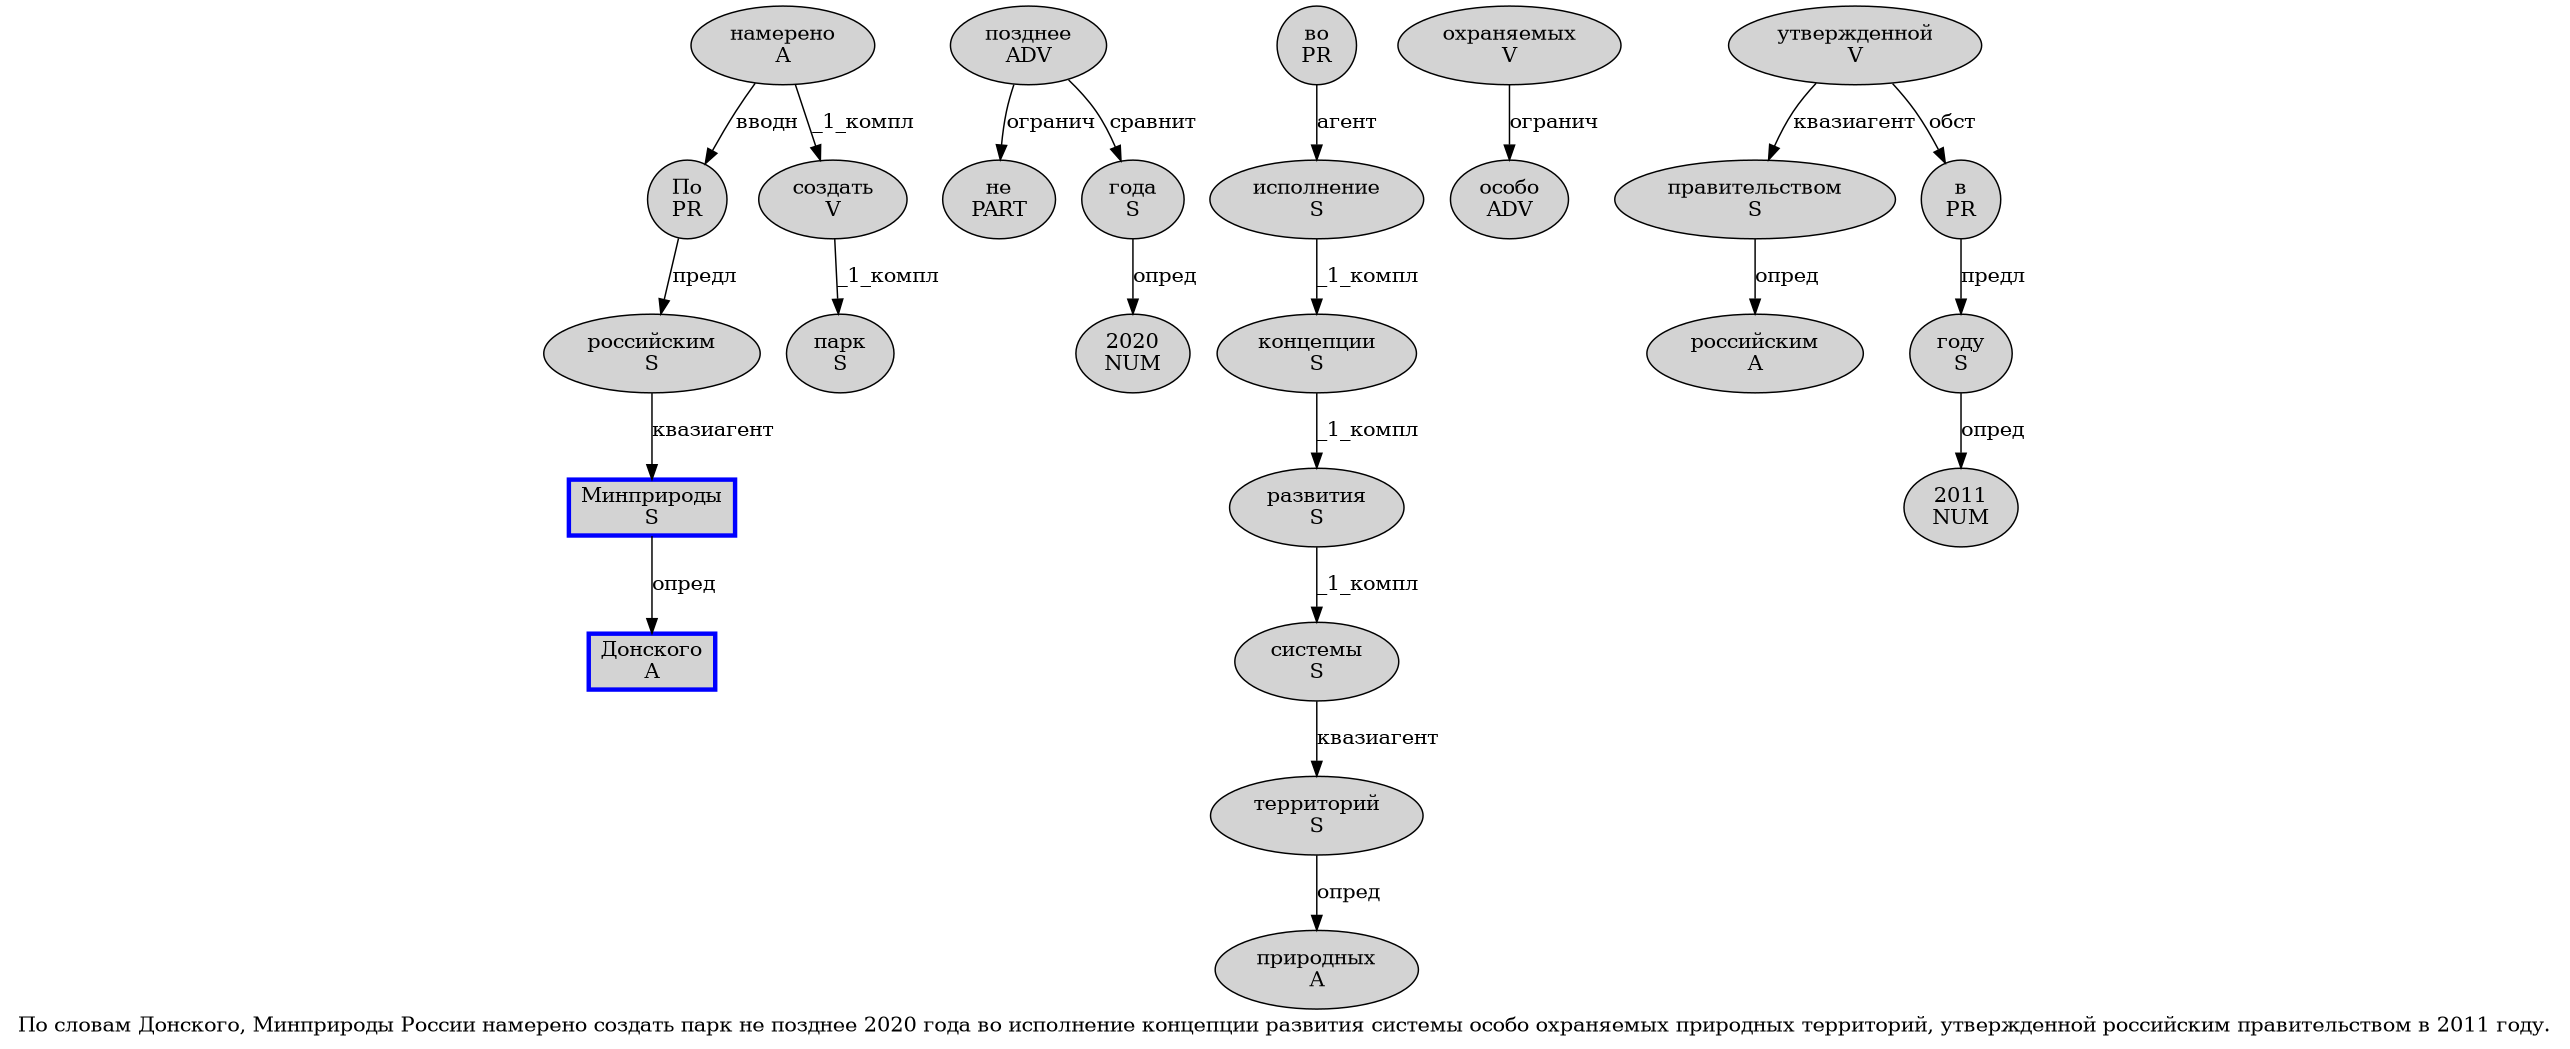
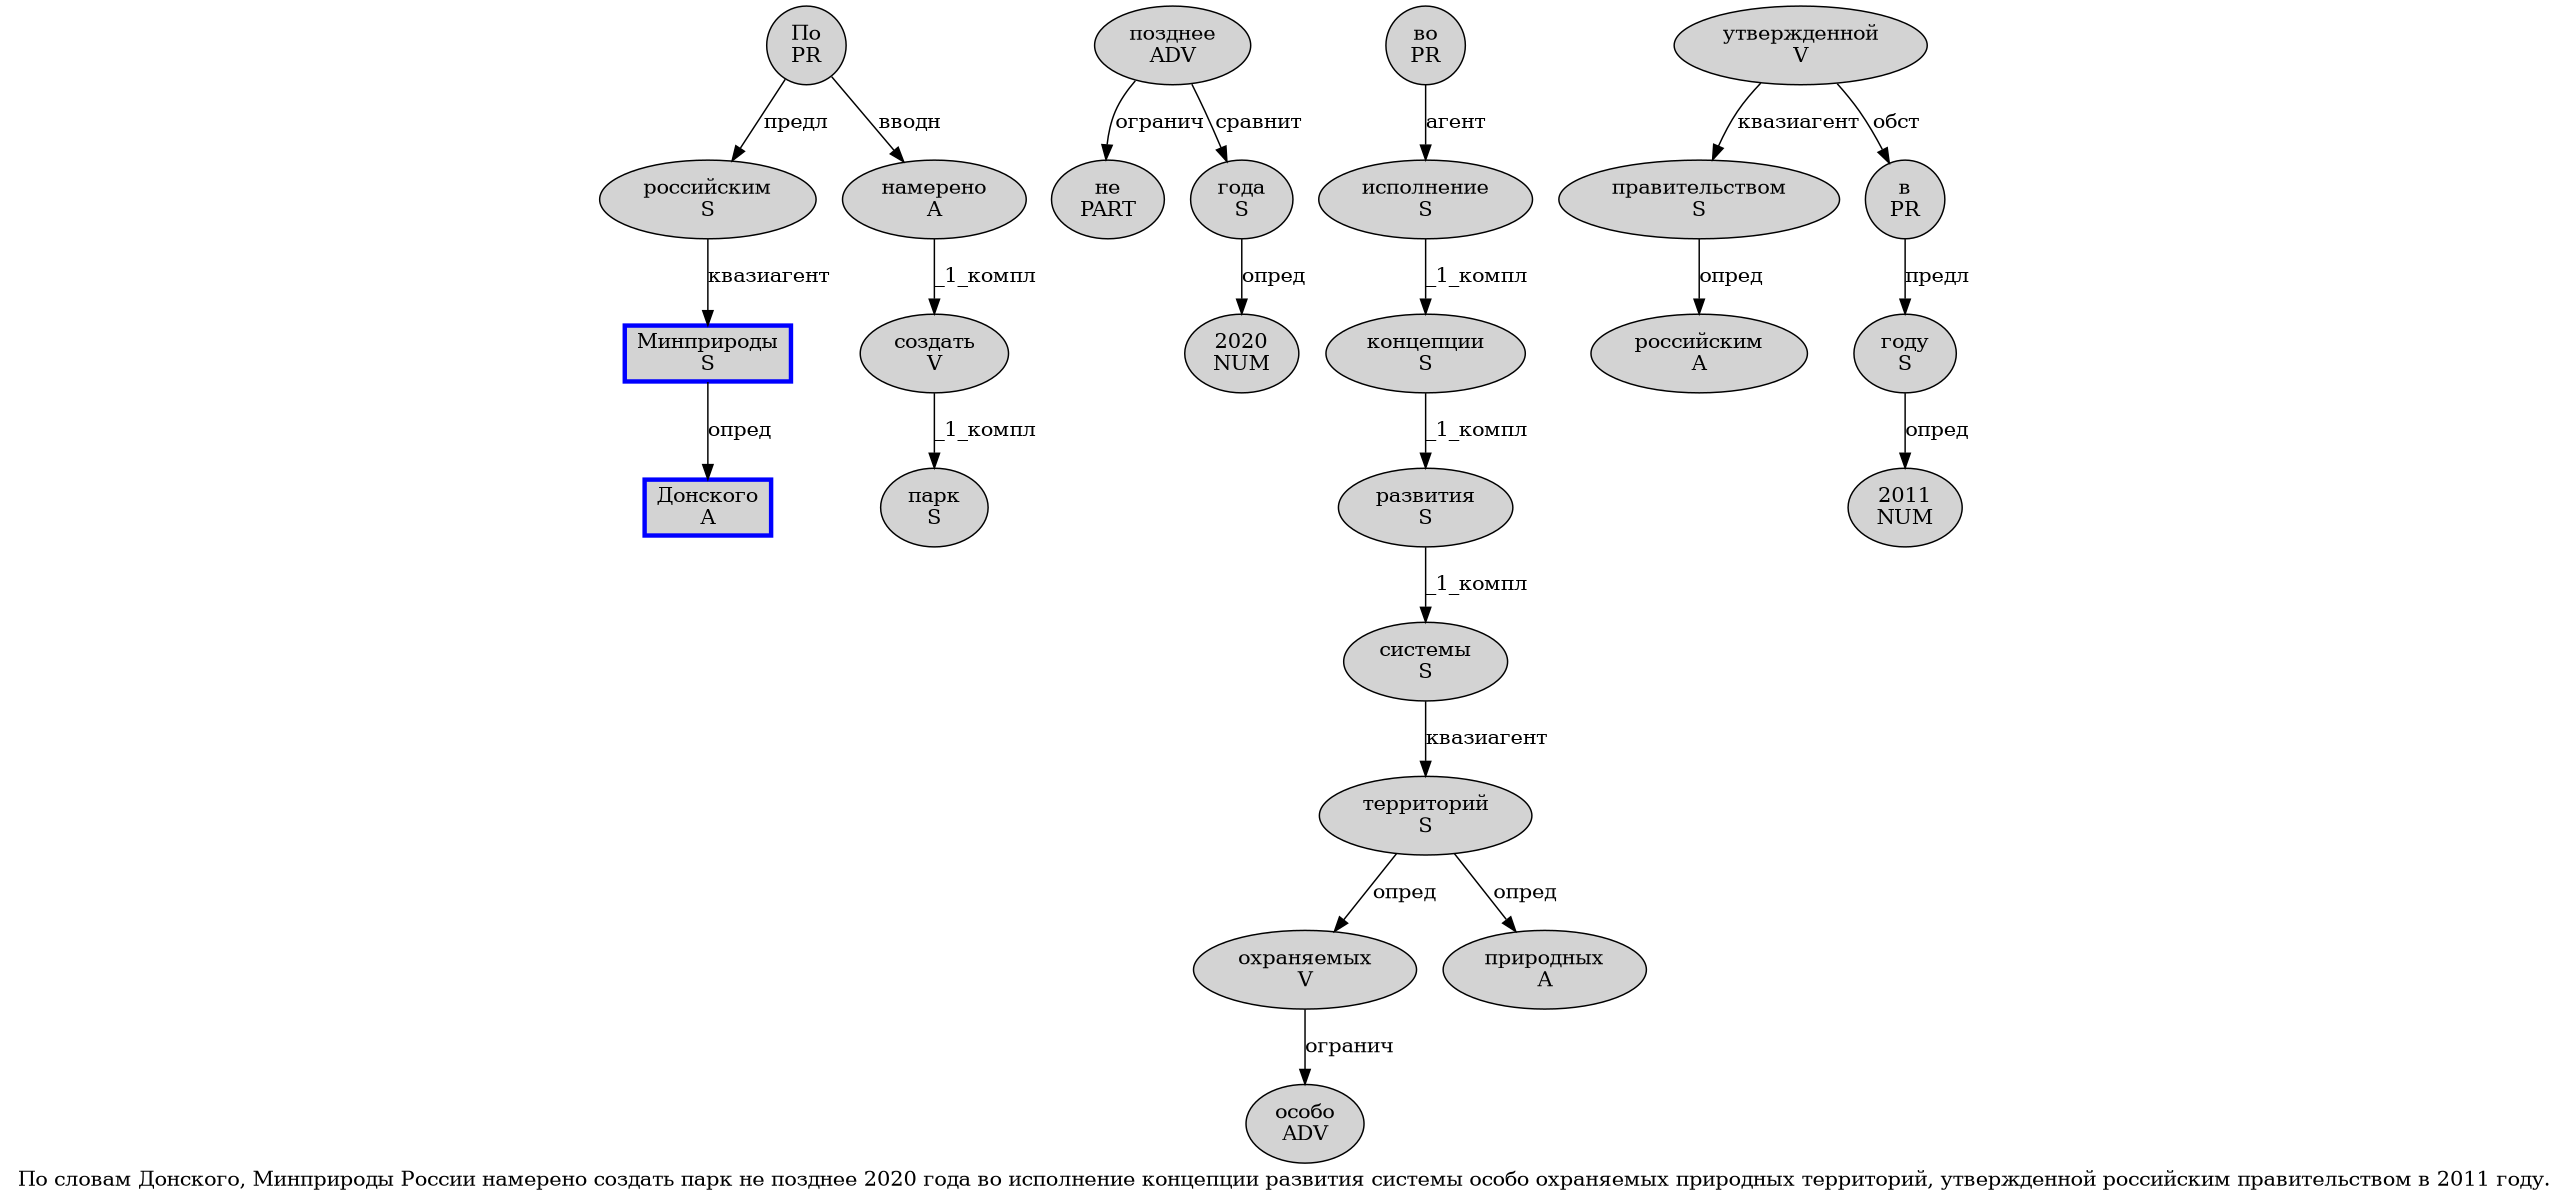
(733, 116) -> (863, 114)
none -> (1370, 887)
